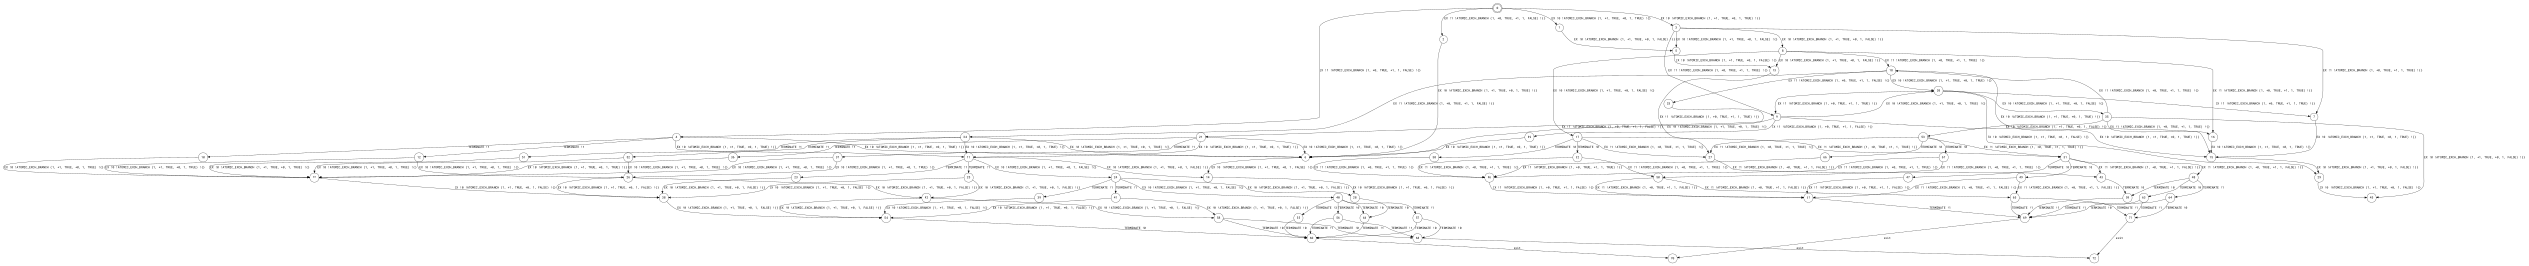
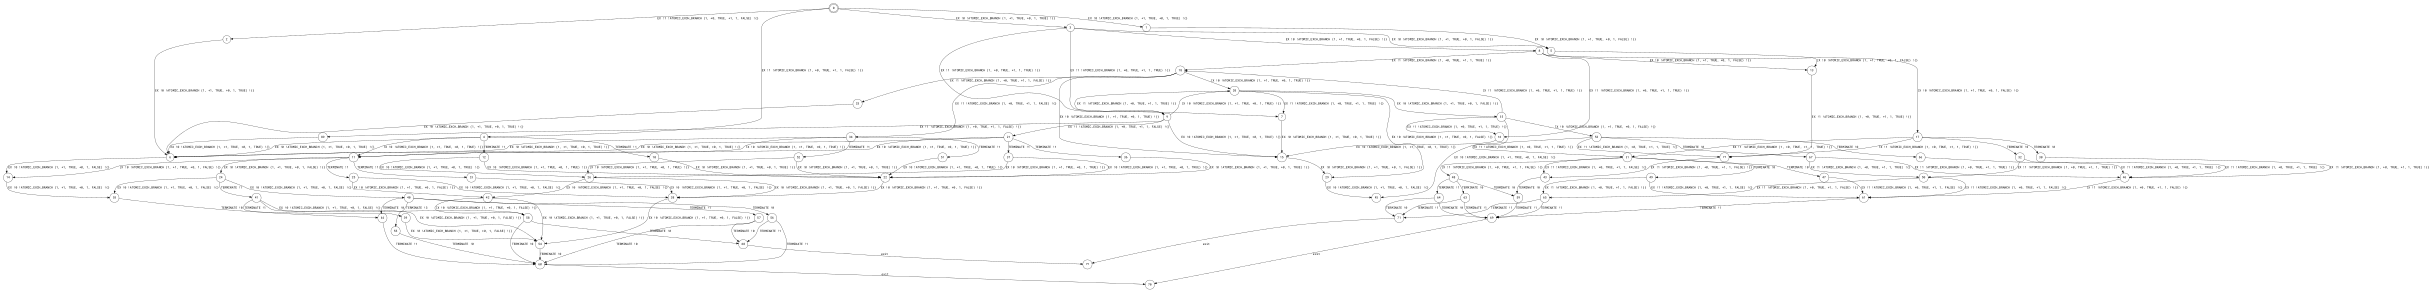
(1079, 190) -> (315, 213)
